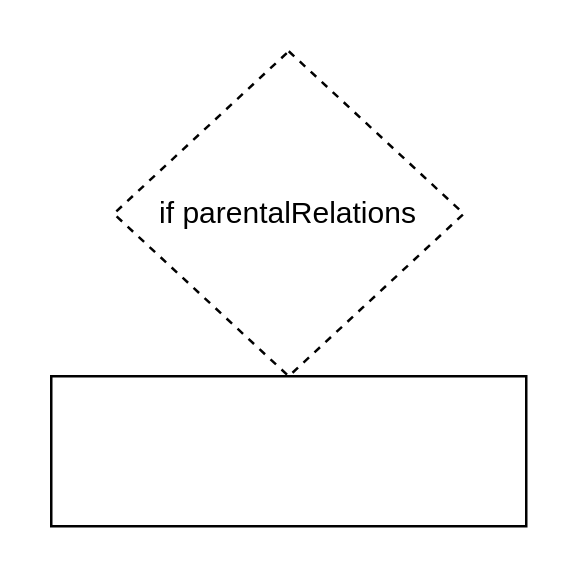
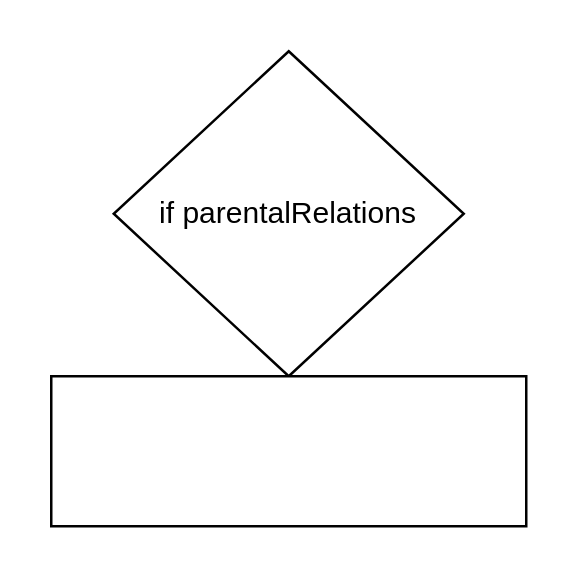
(289, 214) -> (289, 214)
